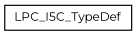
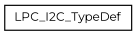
(68, 18) -> (68, 18)
